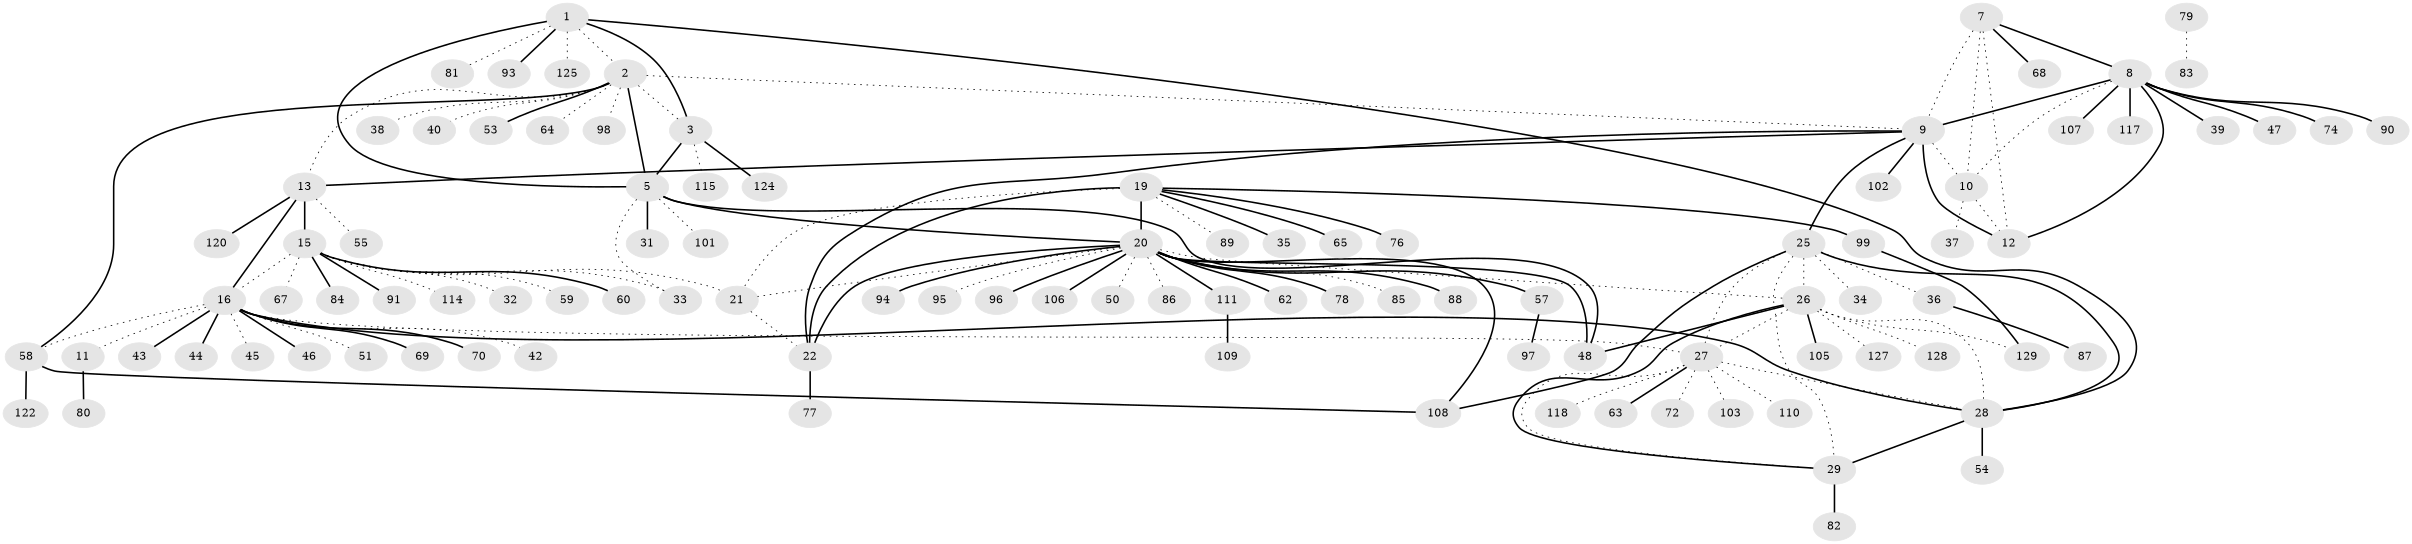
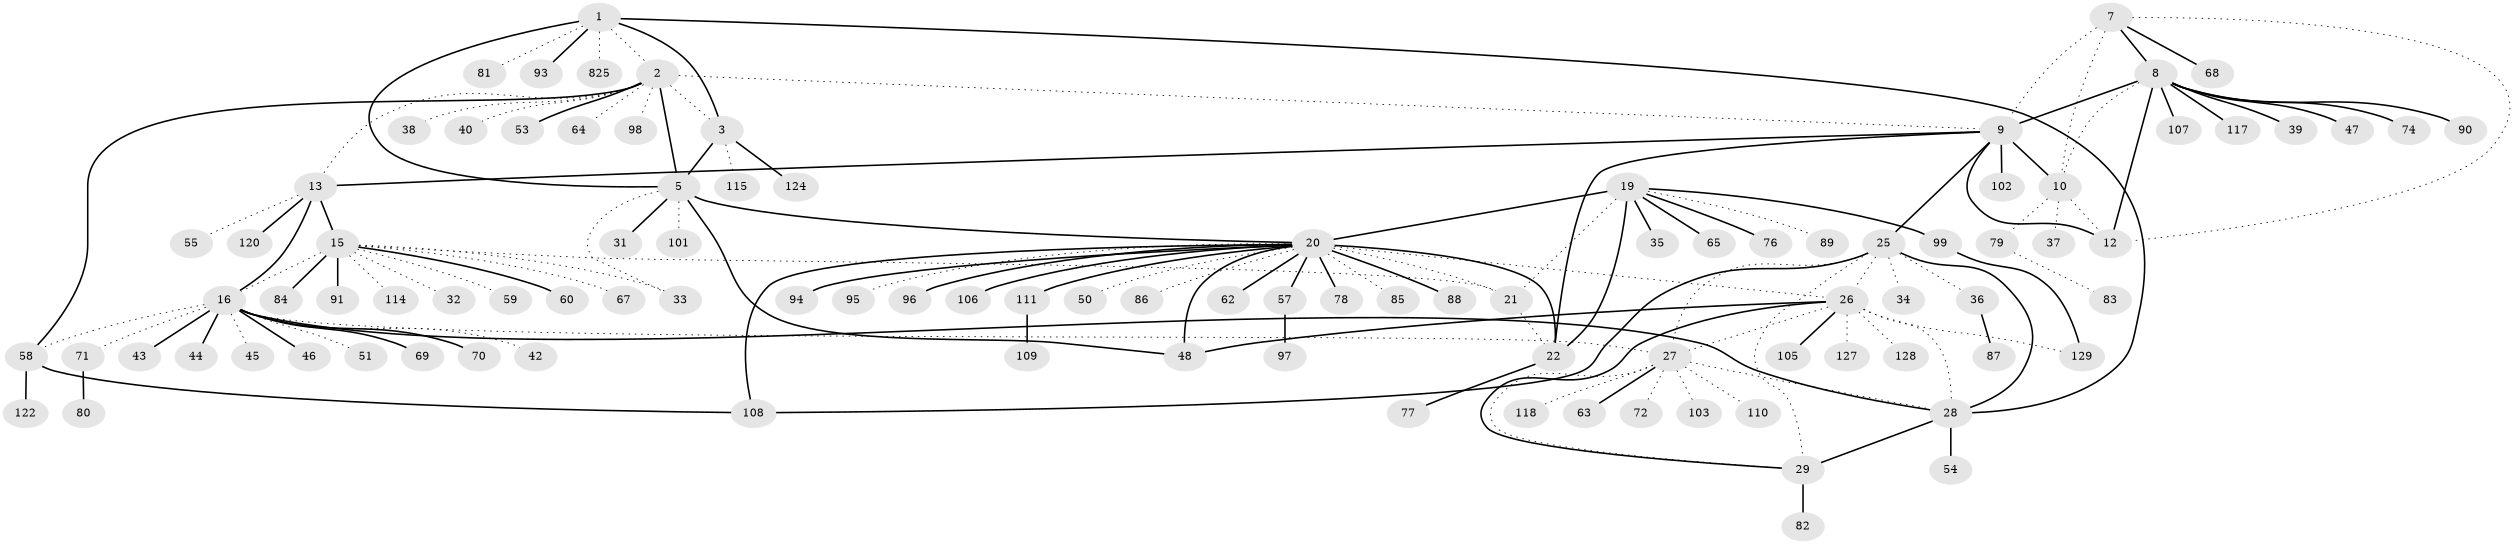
(567, 74) -> (599, 74)
(1945, 159) -> (2031, 159)
none -> (2029, 215)
(83, 357) -> (83, 357)
